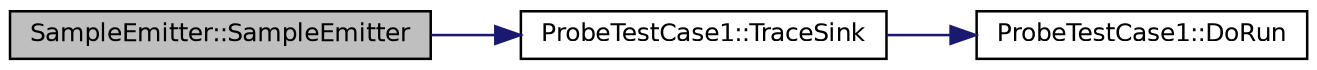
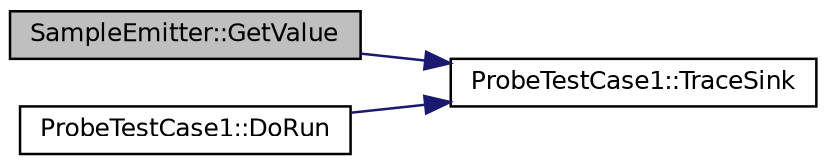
(220, 35) -> (185, 35)
(919, 35) -> (388, 109)
